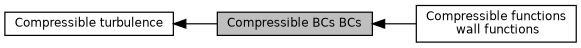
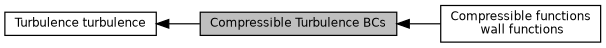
(89, 24) -> (81, 24)
(295, 24) -> (298, 24)
